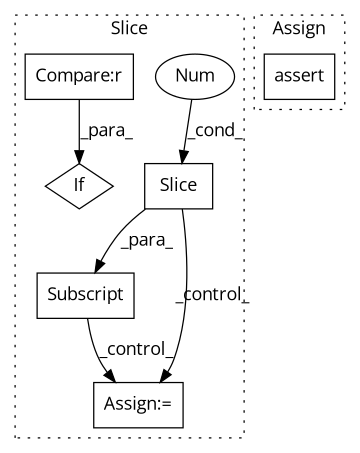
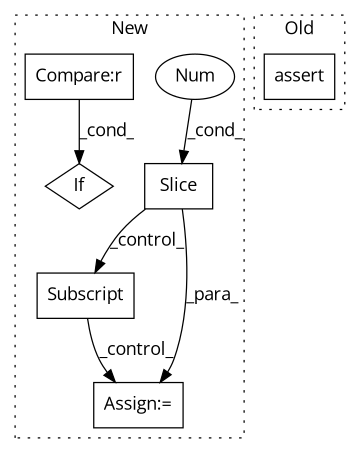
(130, 30) -> (130, 30)
(299, 30) -> (299, 30)
(107, 131) -> (107, 131)
(147, 241) -> (147, 241)
(213, 296) -> (213, 296)
